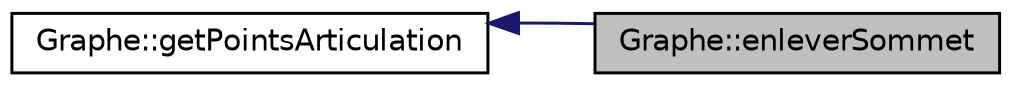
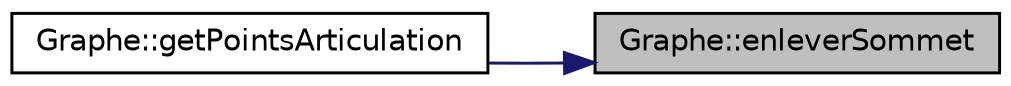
(556, 23) -> (526, 63)
